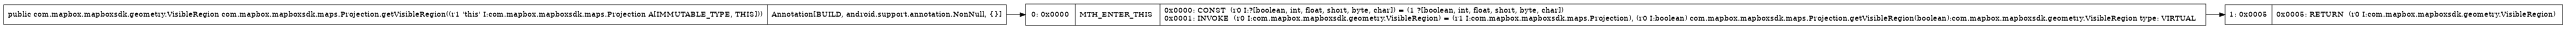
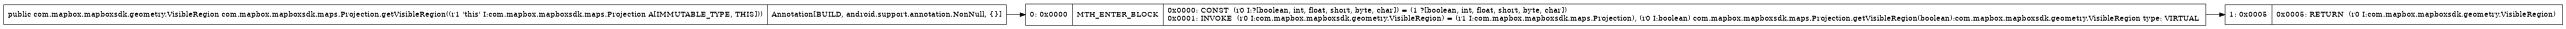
(1116, 14) -> (1118, 14)
